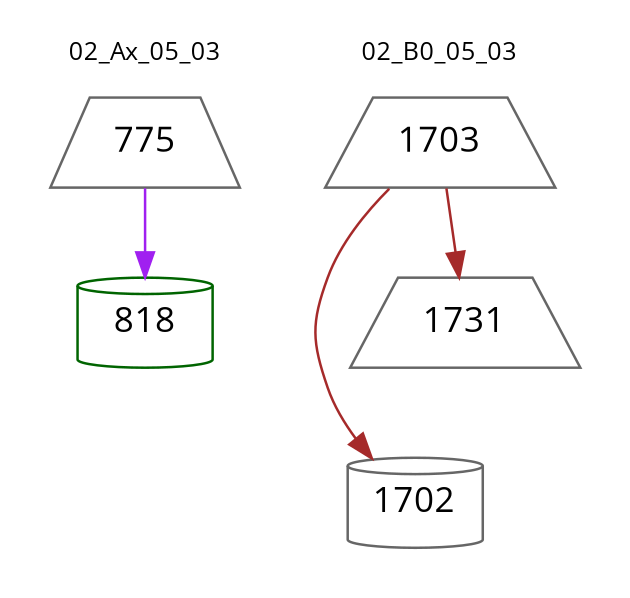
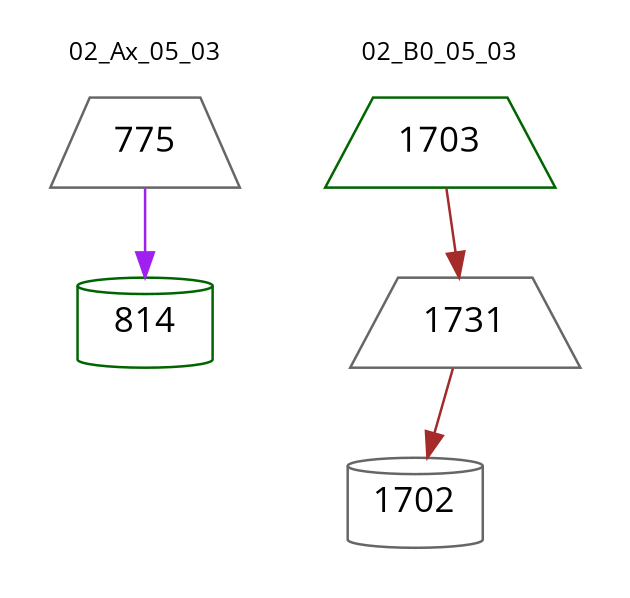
(440, 143) -> (440, 143)
(318, 308) -> (444, 401)
(145, 323) -> (145, 323)
